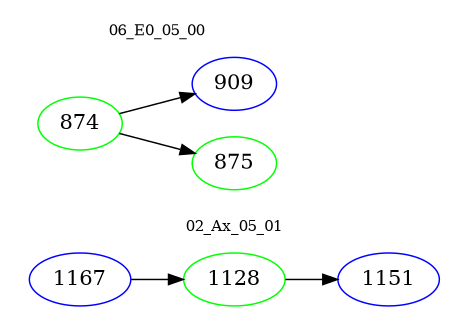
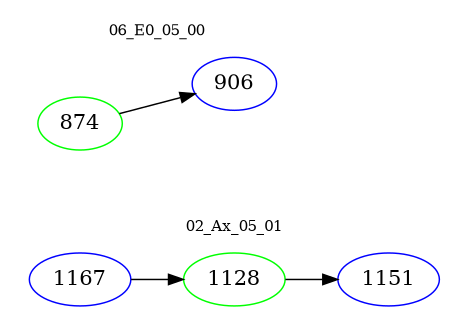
(234, 84) -> (234, 84)
(234, 163) -> none
